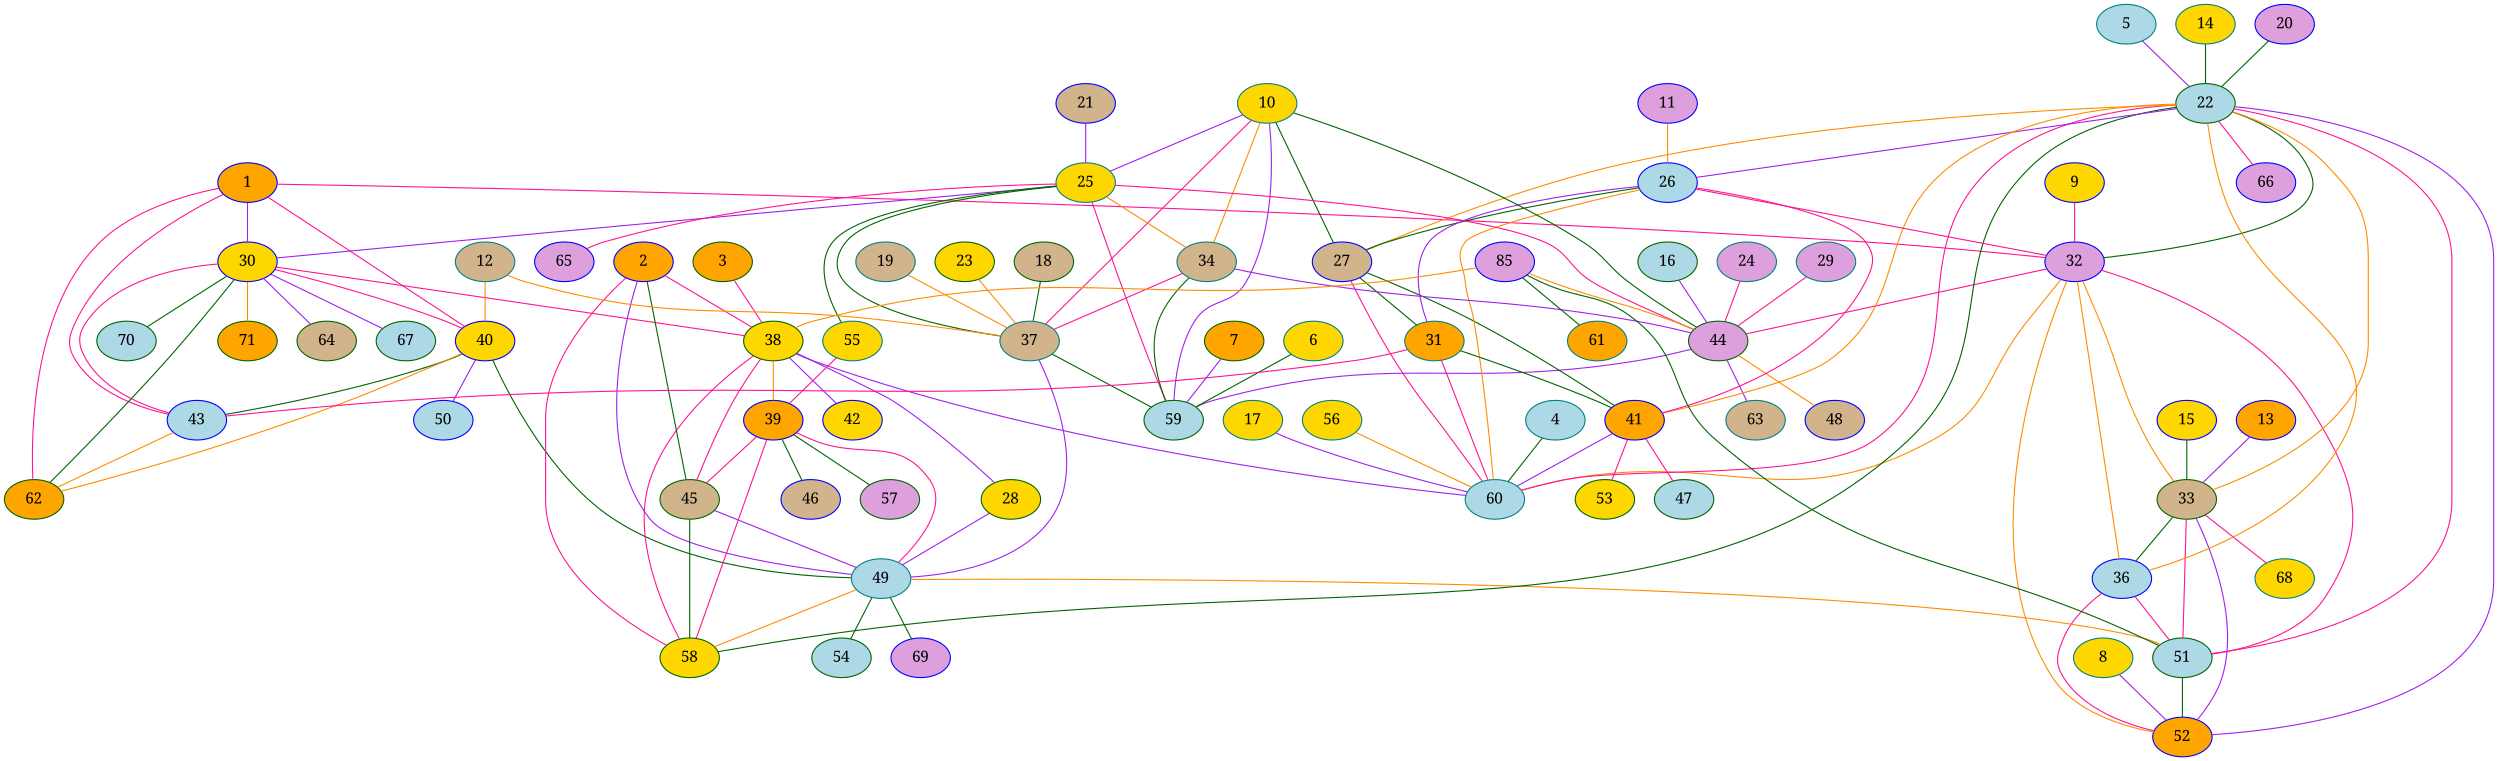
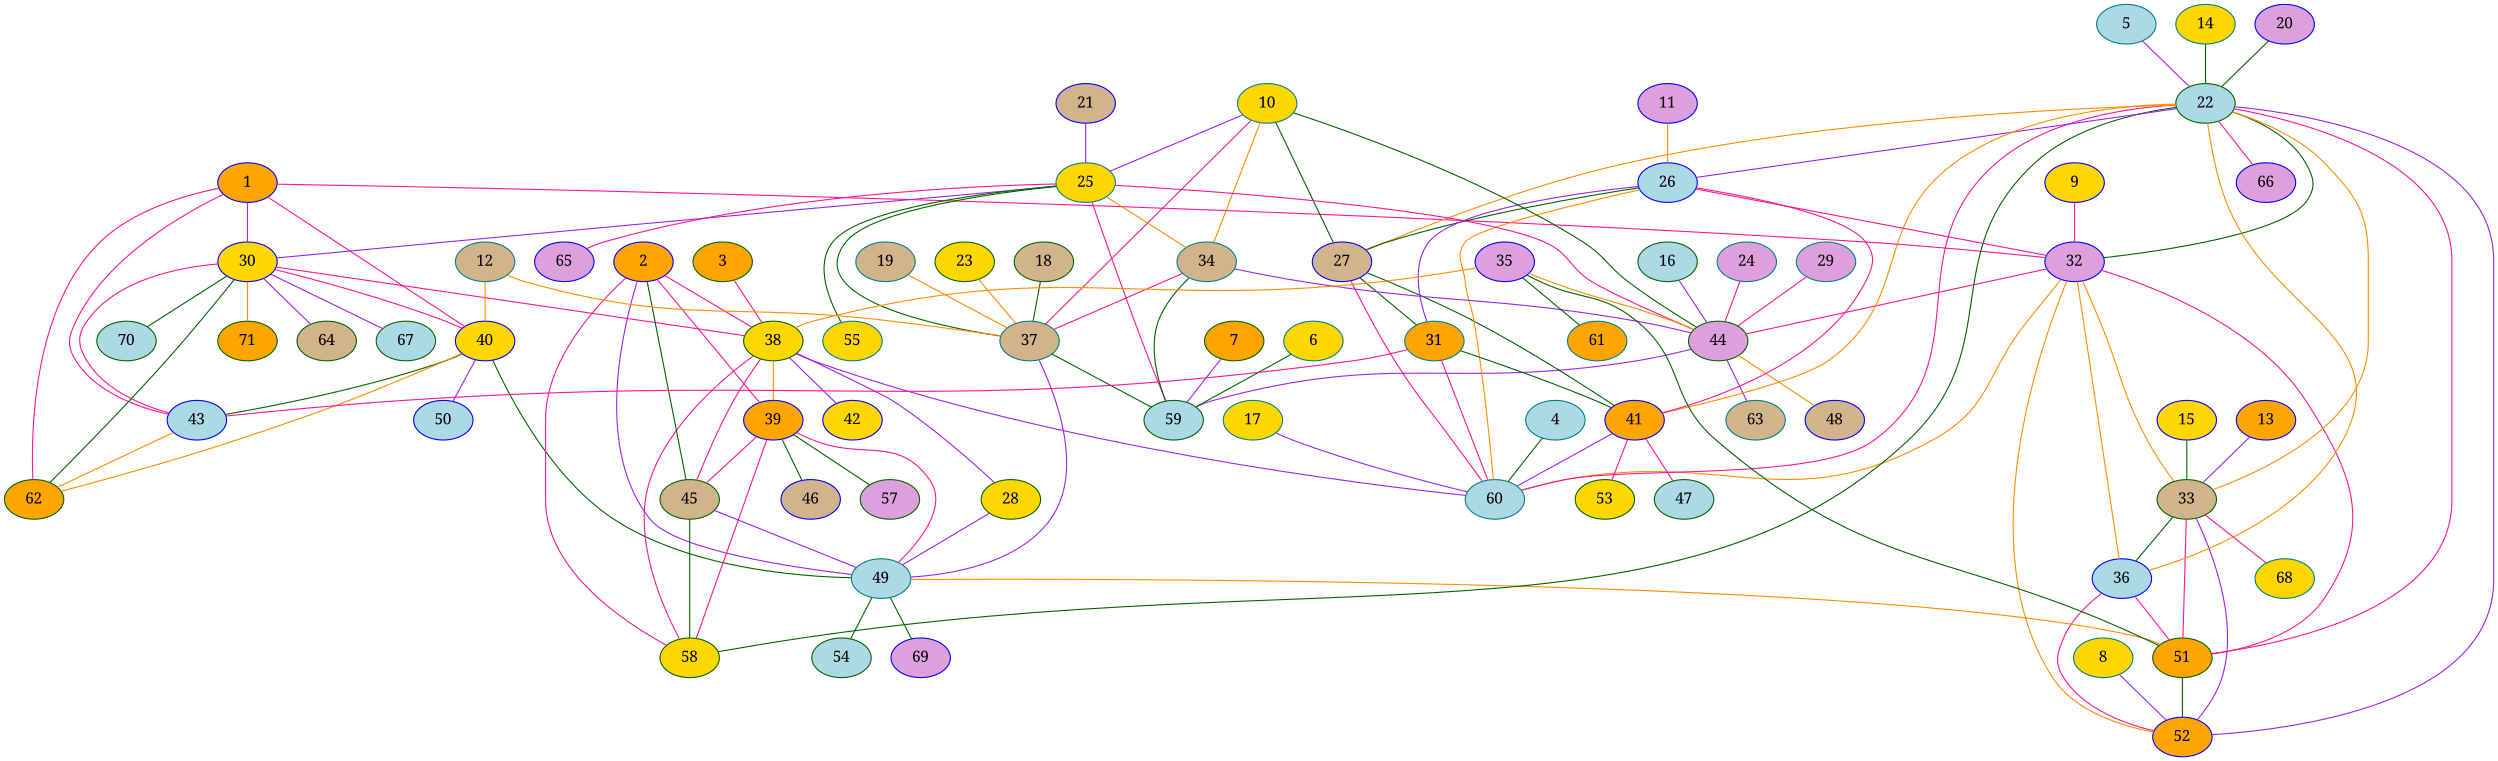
(1505, 262) -> (1505, 262)
(1246, 283) -> none
(818, 376) -> (708, 341)
(1332, 420) -> none
(785, 618) -> none
(2182, 658) -> (2182, 658)
